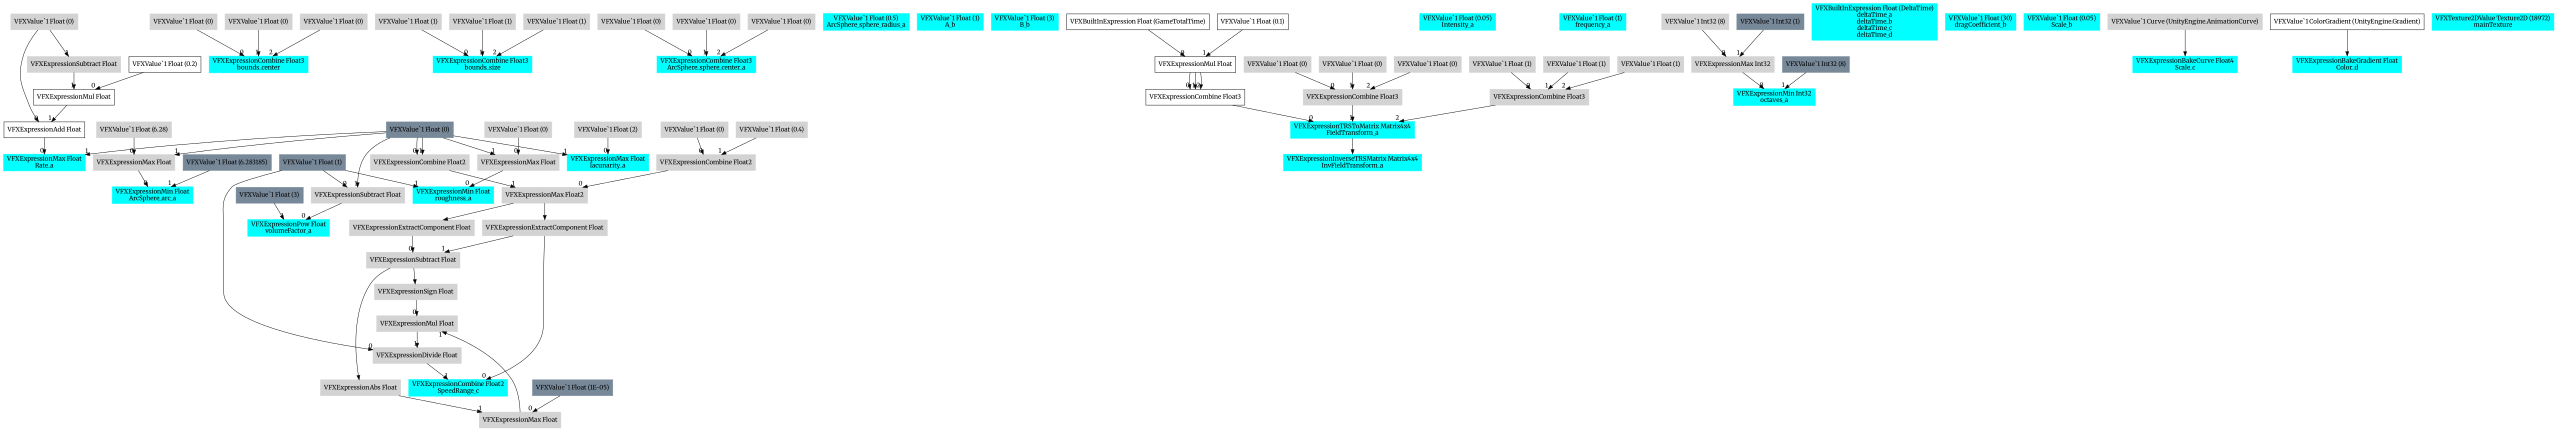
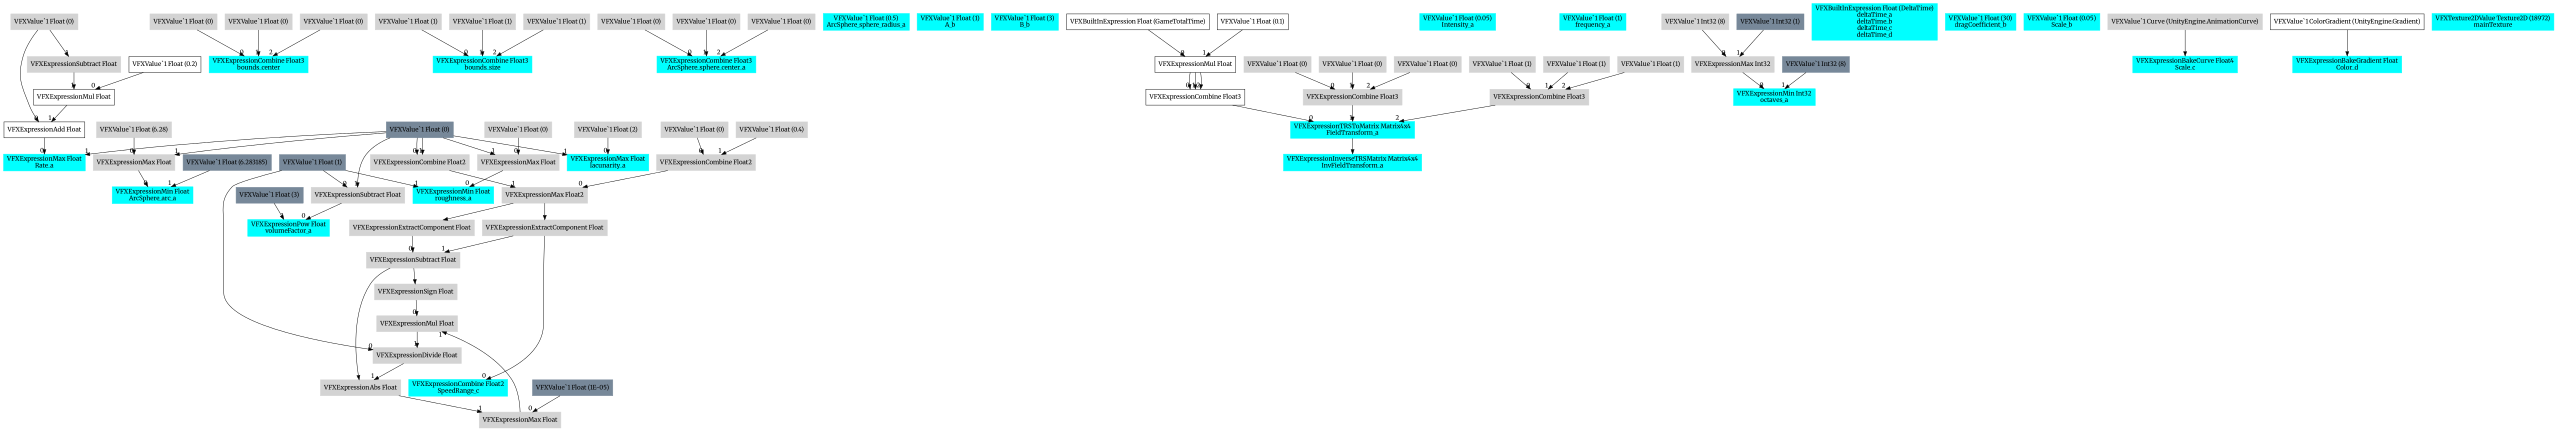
(436, 370) -> (391, 371)
